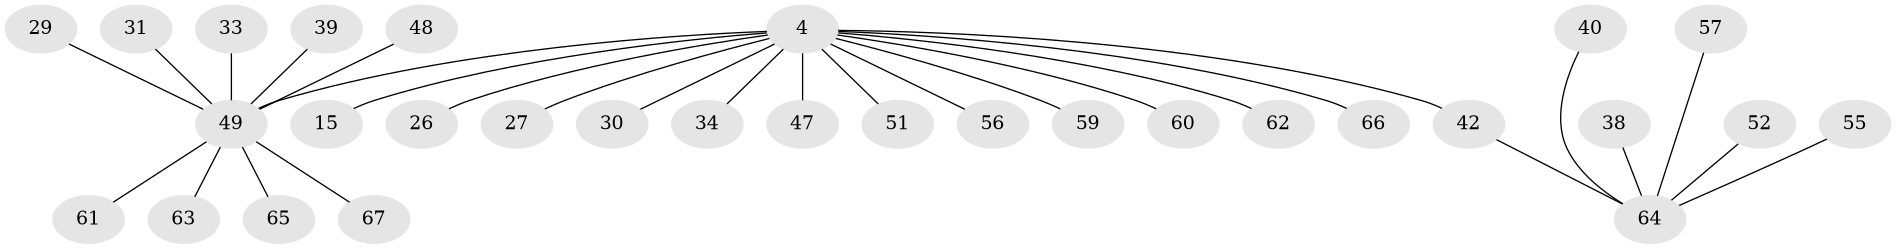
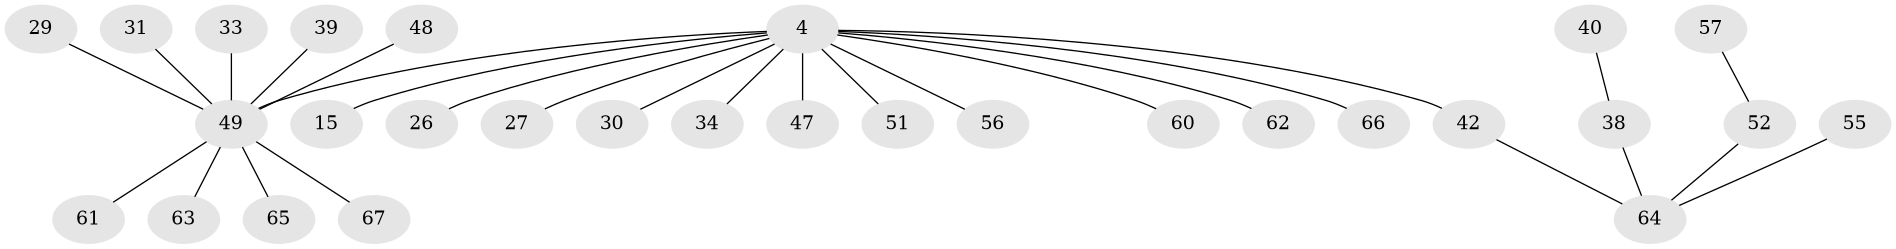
(1088, 124) -> none
(1681, 124) -> (1735, 77)
(1564, 139) -> (1603, 77)
